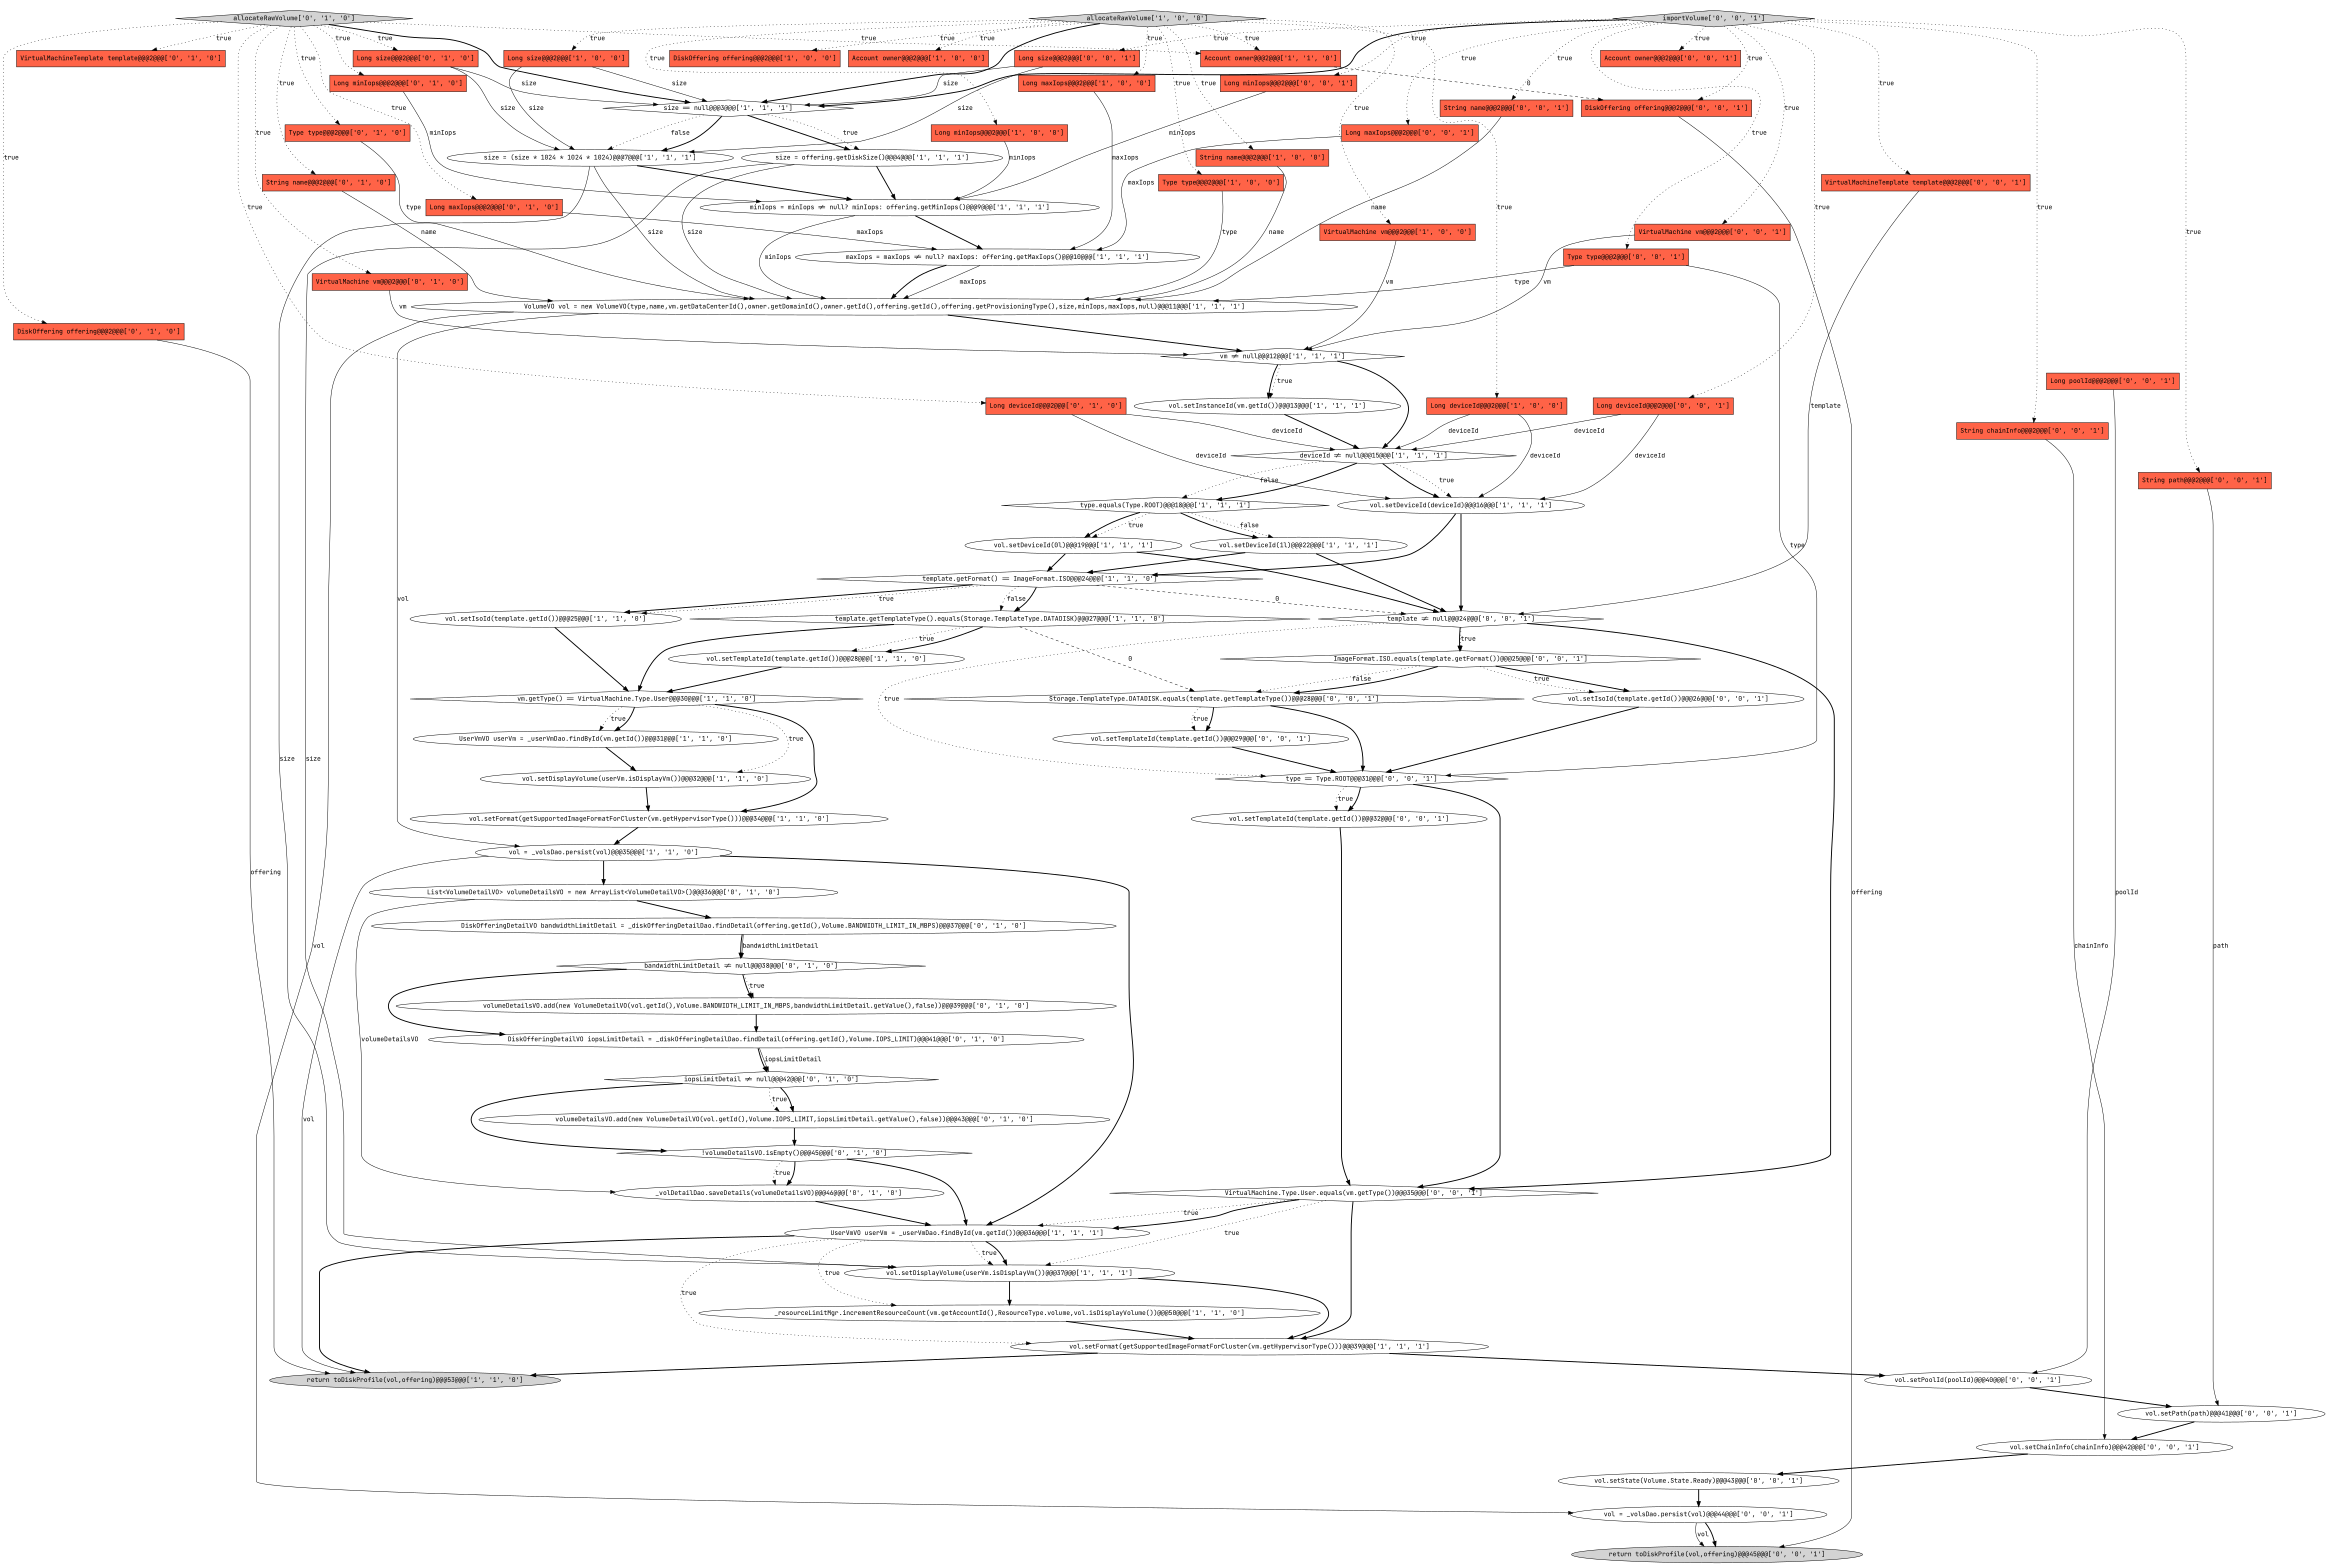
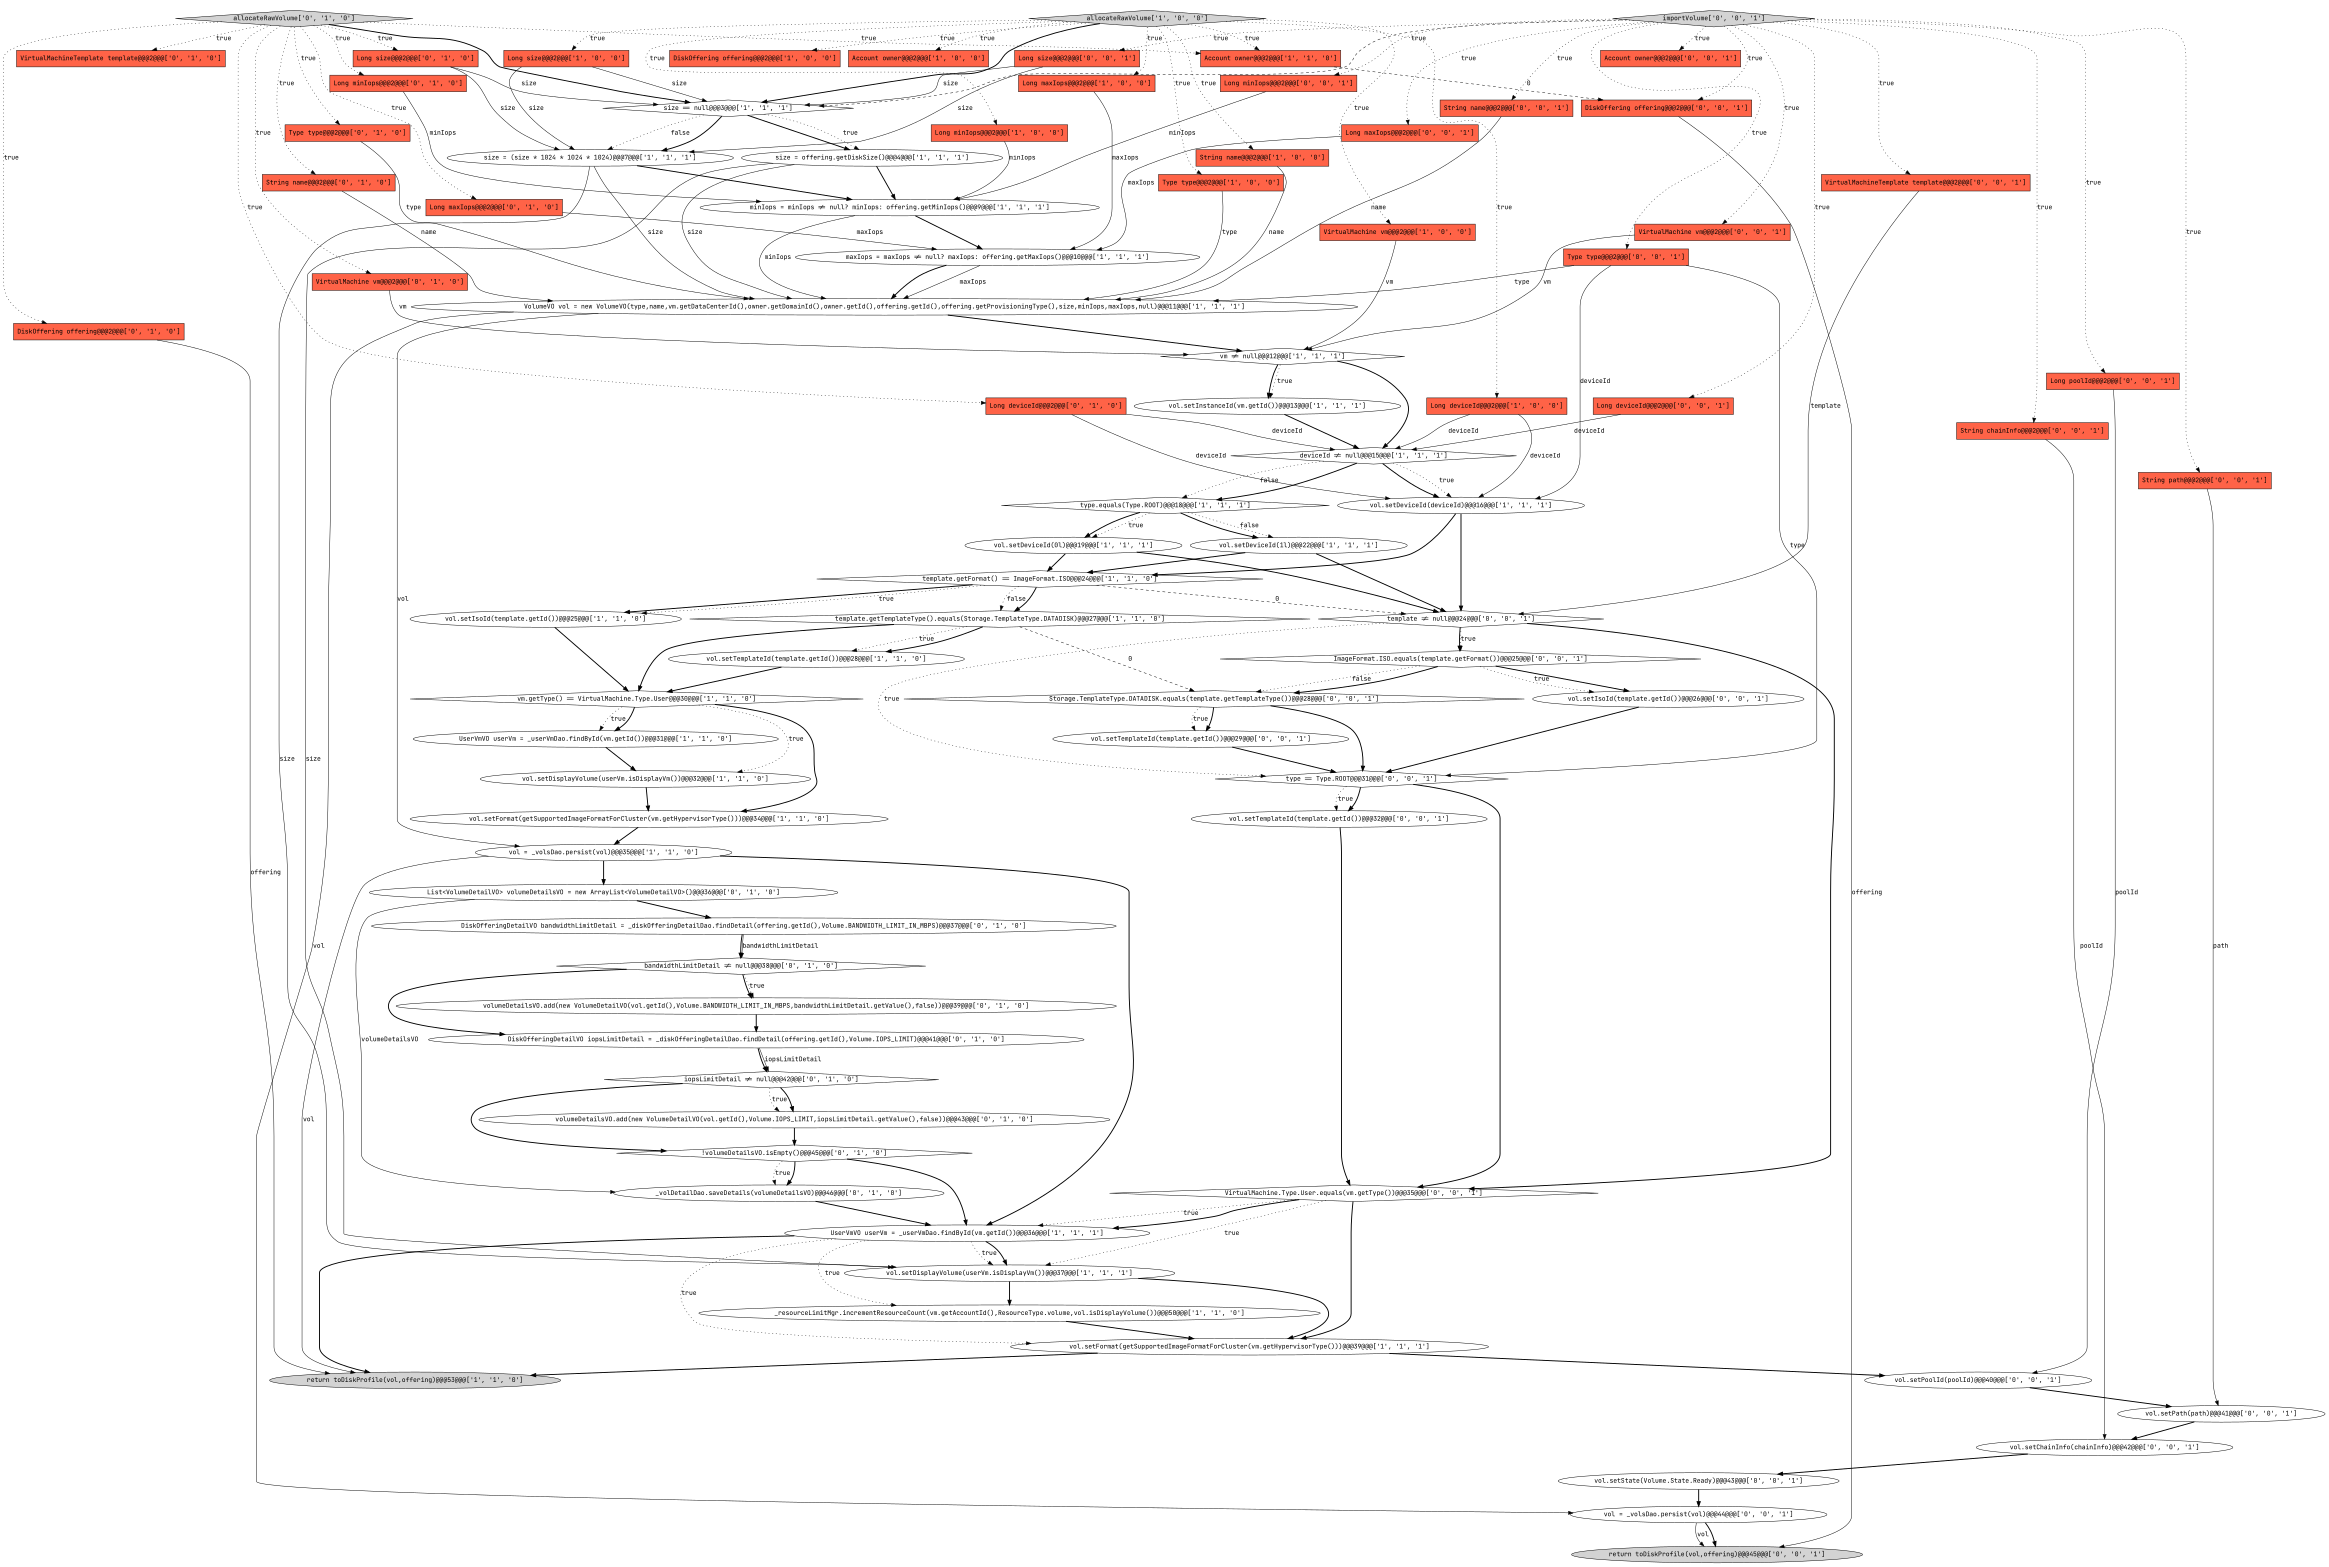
none -> (2086, 72)
(1230, 75) -> (1230, 75)
(1612, 471) -> (1580, 386)
(2092, 946) -> (2092, 946)
